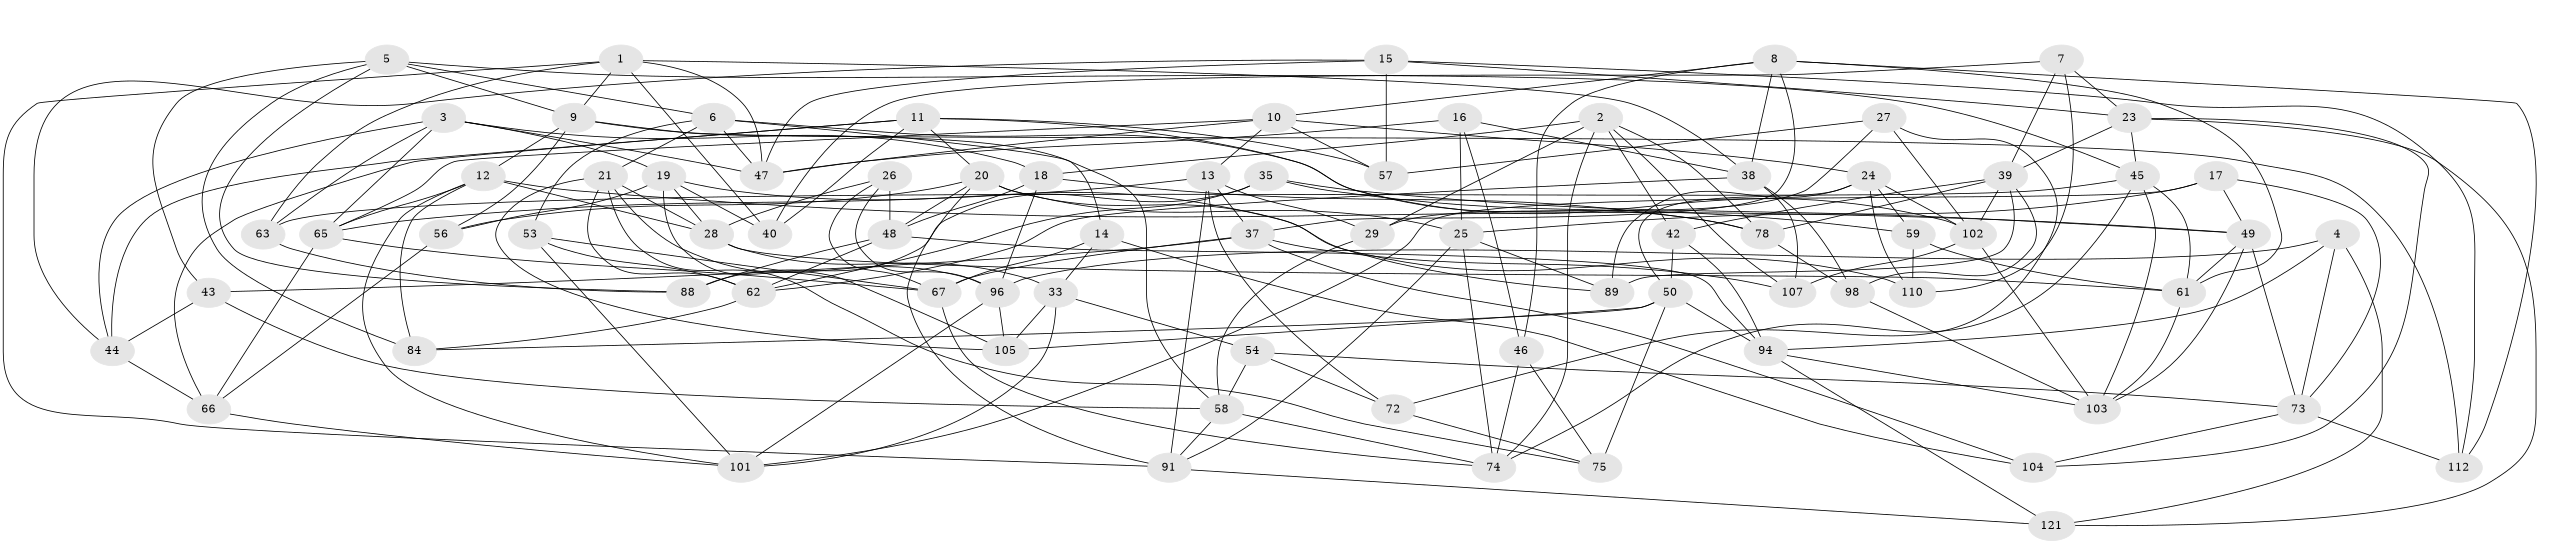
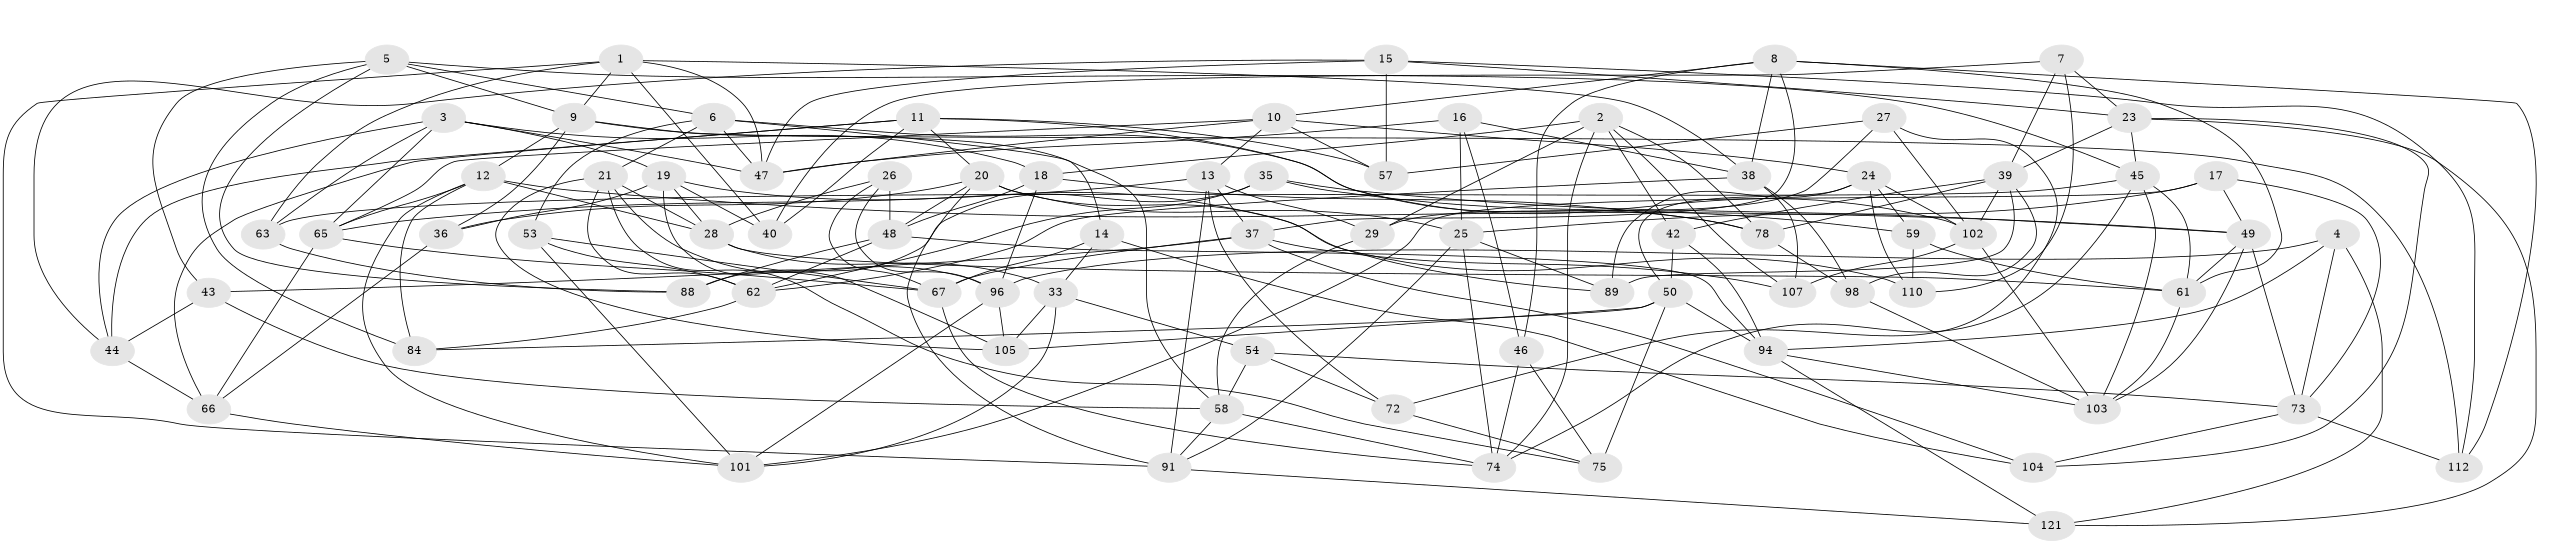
(441, 234) -> (441, 234)
